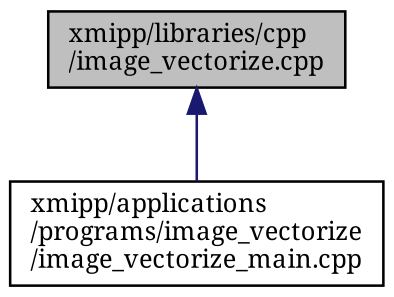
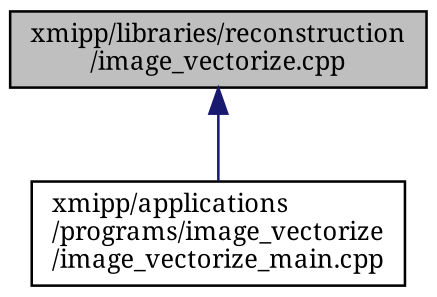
(197, 50) -> (218, 50)
